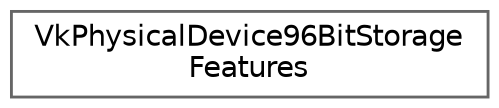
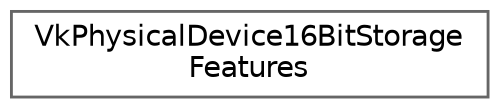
(250, 54) -> (250, 54)
